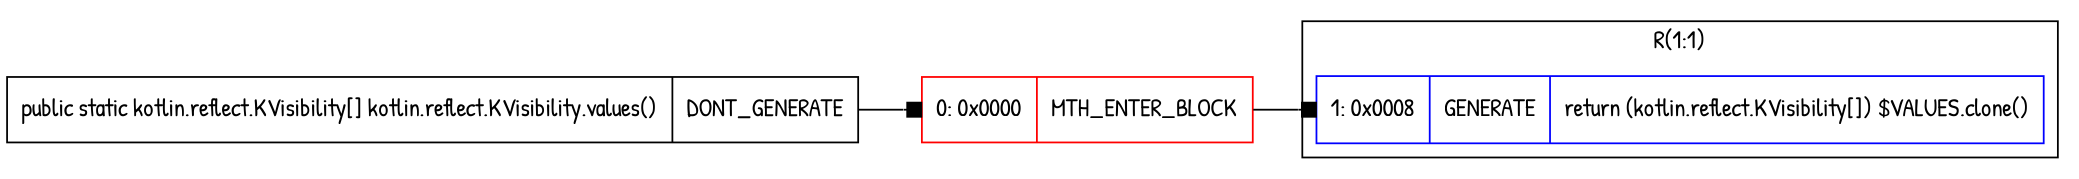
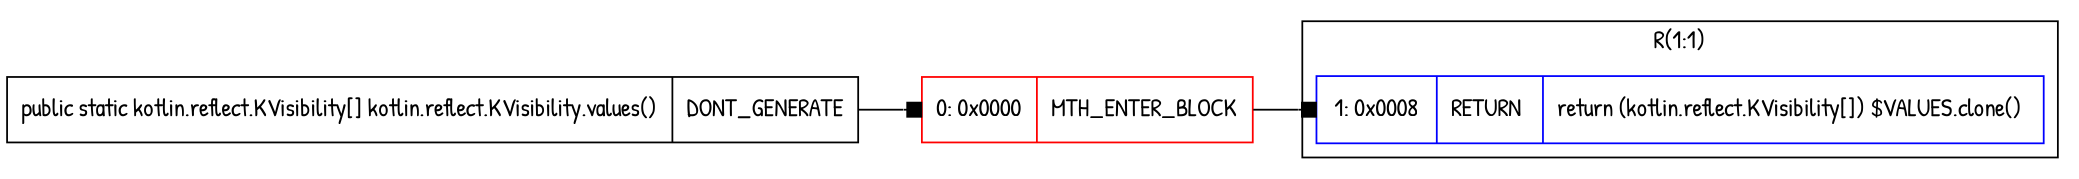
(1490, 109) -> (1486, 109)
